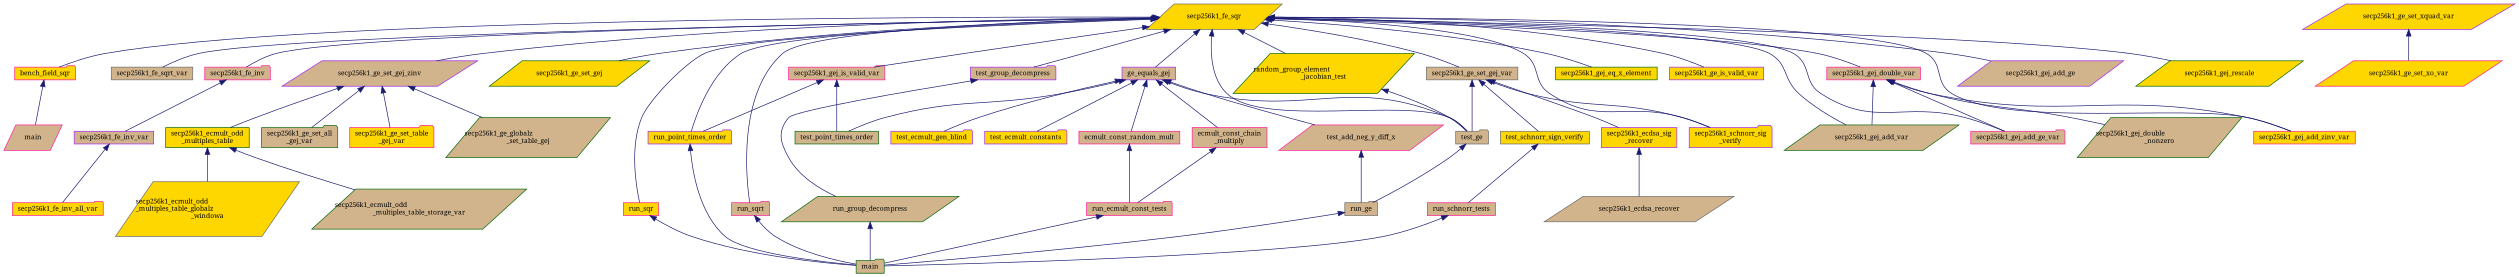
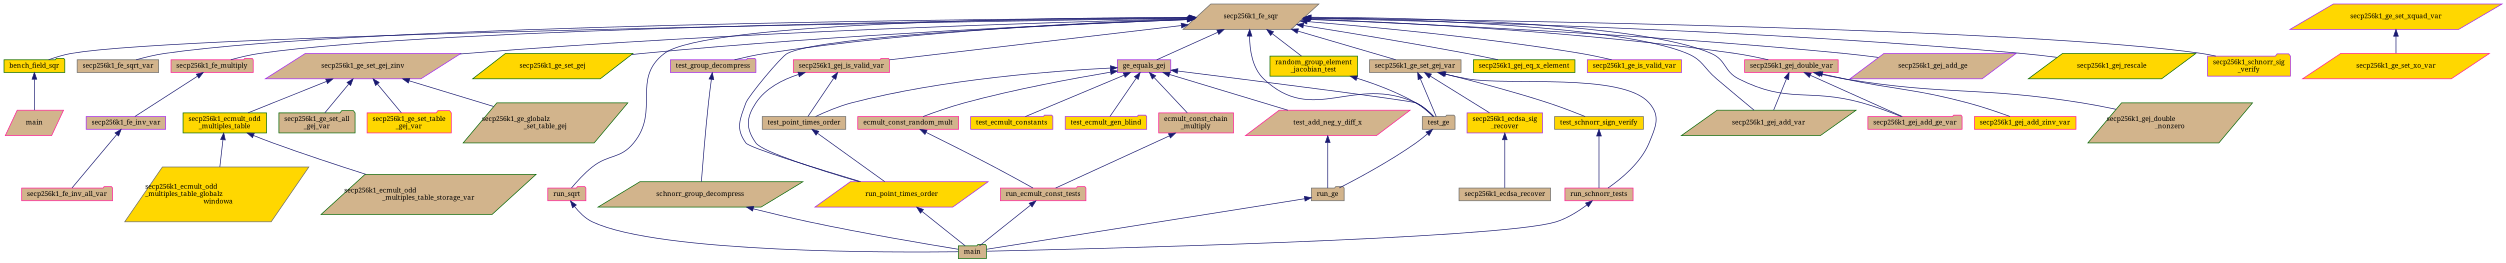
(1214, 17) -> (1251, 17)
(1876, 41) -> none
(45, 73) -> (34, 66)
(238, 73) -> (212, 66)
(1324, 73) -> (1314, 66)
(1602, 105) -> (1601, 85)
(690, 138) -> (902, 194)
(837, 138) -> (804, 123)
none -> (851, 158)
(58, 209) -> (67, 194)
(641, 209) -> none
(870, 209) -> (700, 194)
(1639, 209) -> (1505, 194)
